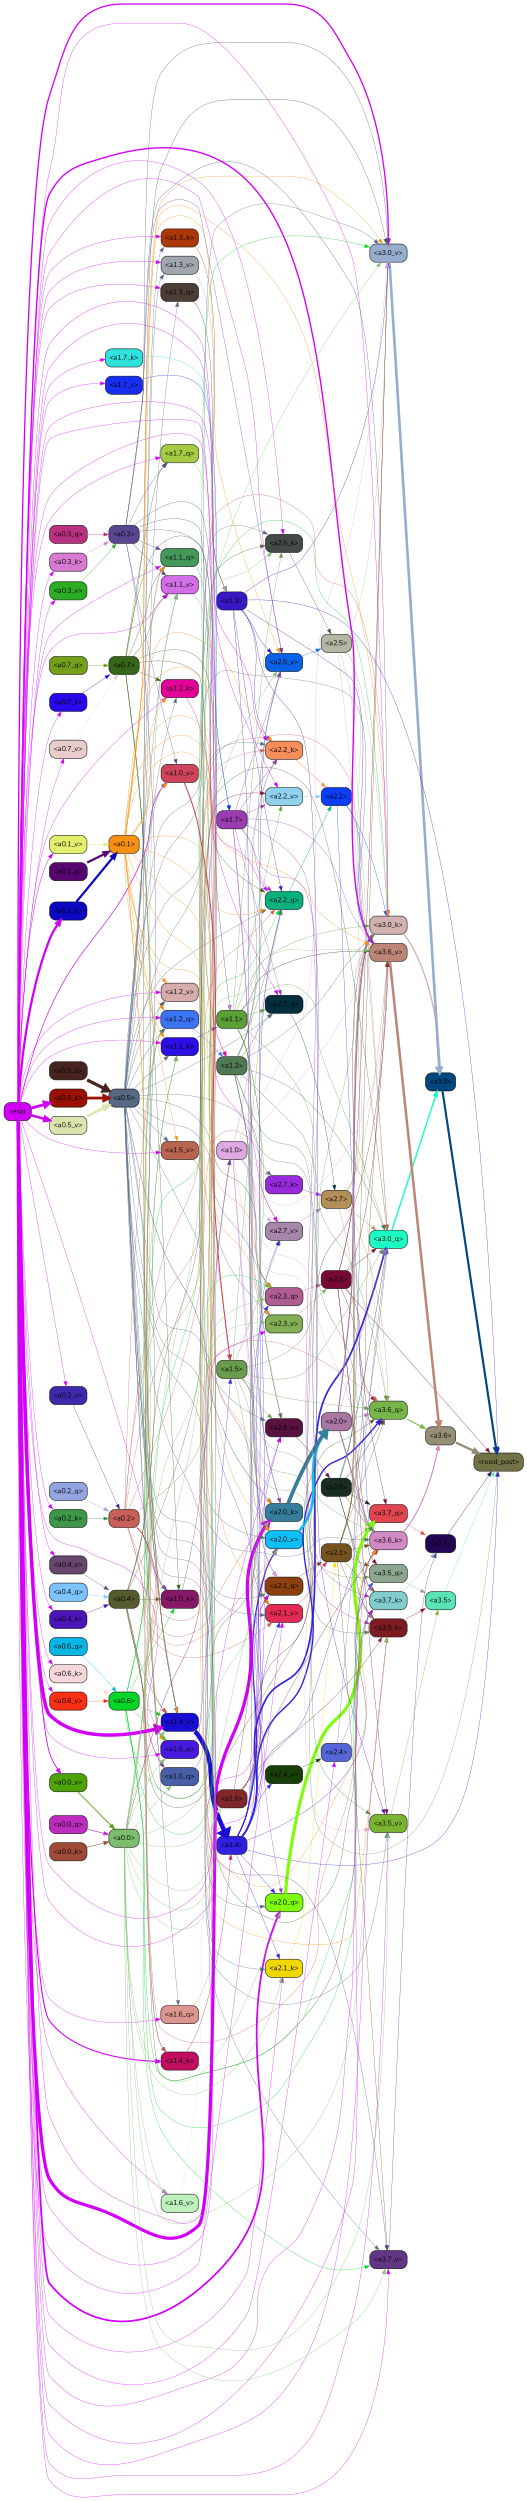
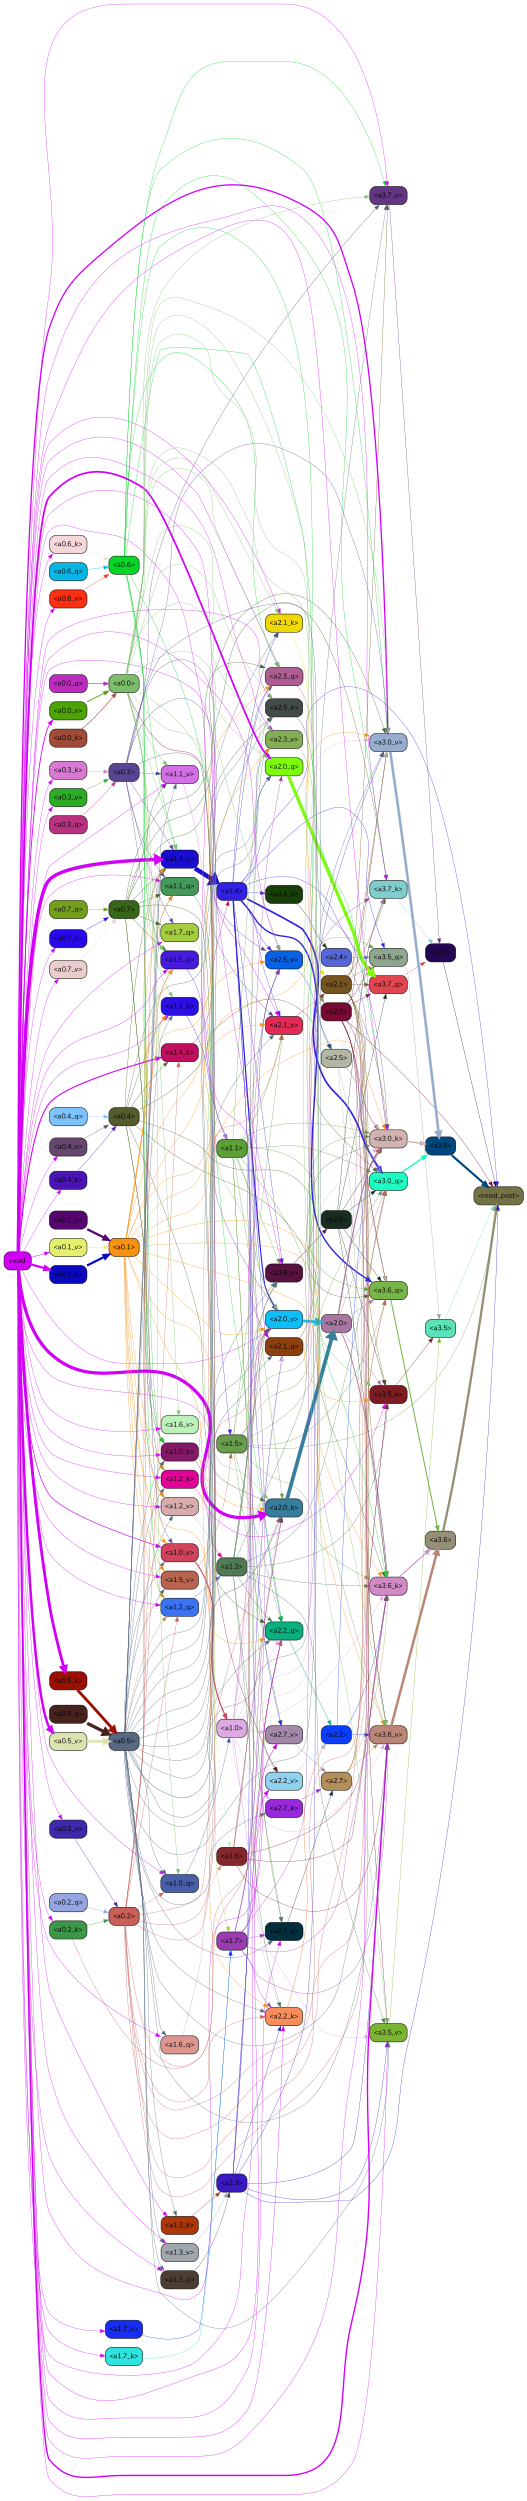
(292, 961) -> (328, 1521)
(138, 1068) -> (138, 1674)
(214, 1068) -> (212, 1637)
(187, 1346) -> (216, 1913)
(47, 2329) -> (46, 475)
